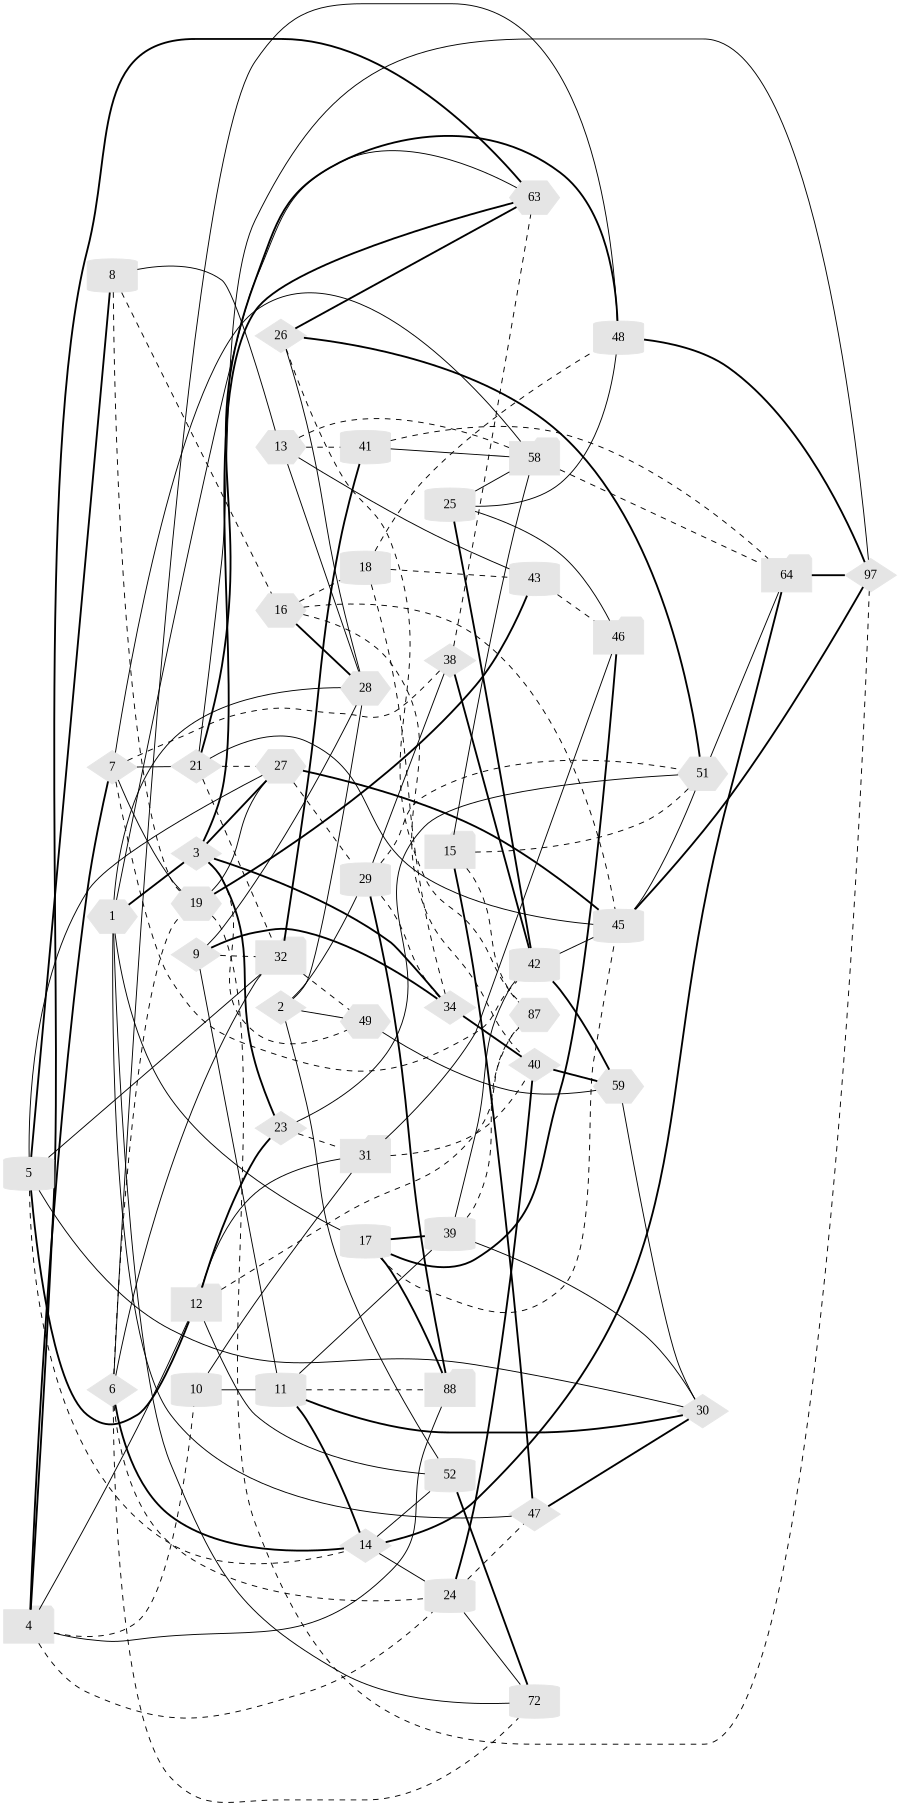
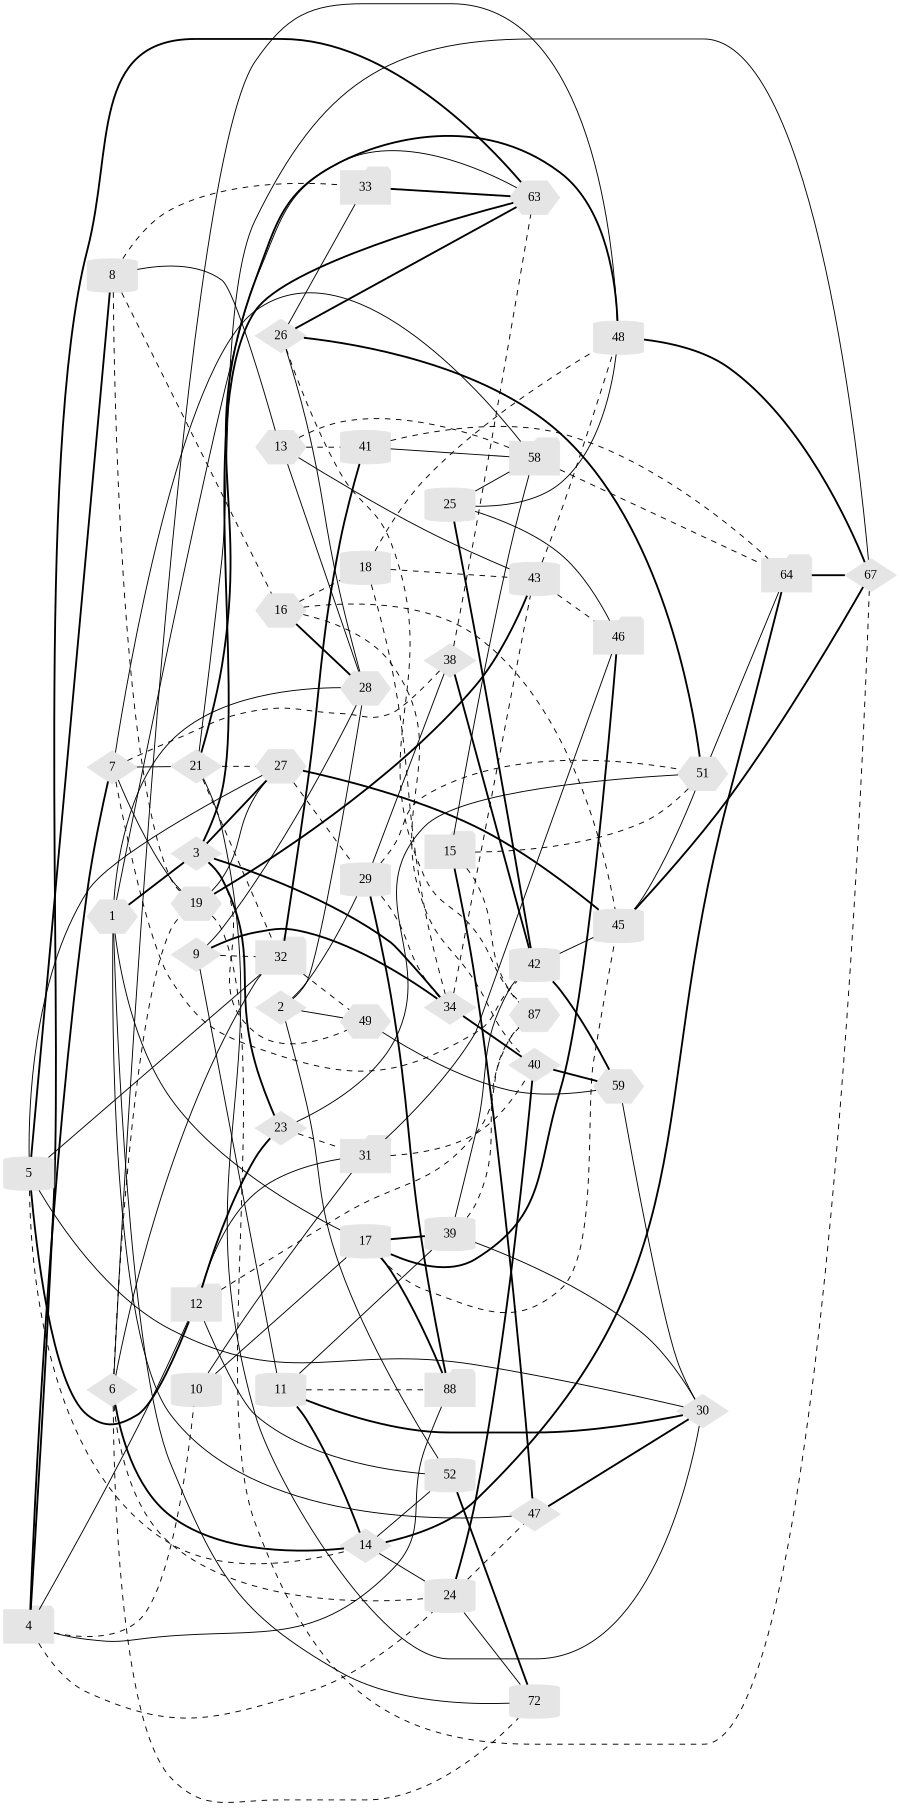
none -> (365, 187)
none -> (570, 485)
(871, 575) -> (871, 575)
none -> (494, 784)
(374, 820) -> (268, 1448)
(245, 1390) -> (281, 1316)
